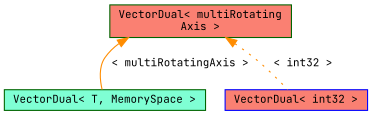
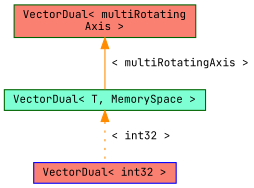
(263, 65) -> (105, 142)
